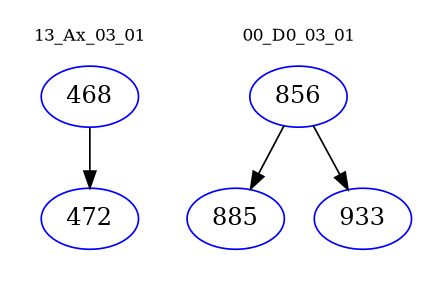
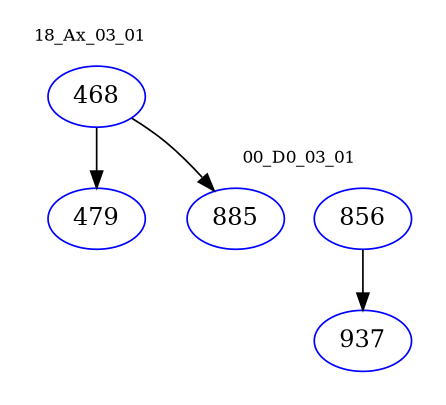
(90, 36) -> (90, 36)
(271, 150) -> (184, 159)
(90, 219) -> (97, 219)
(363, 219) -> (363, 341)
